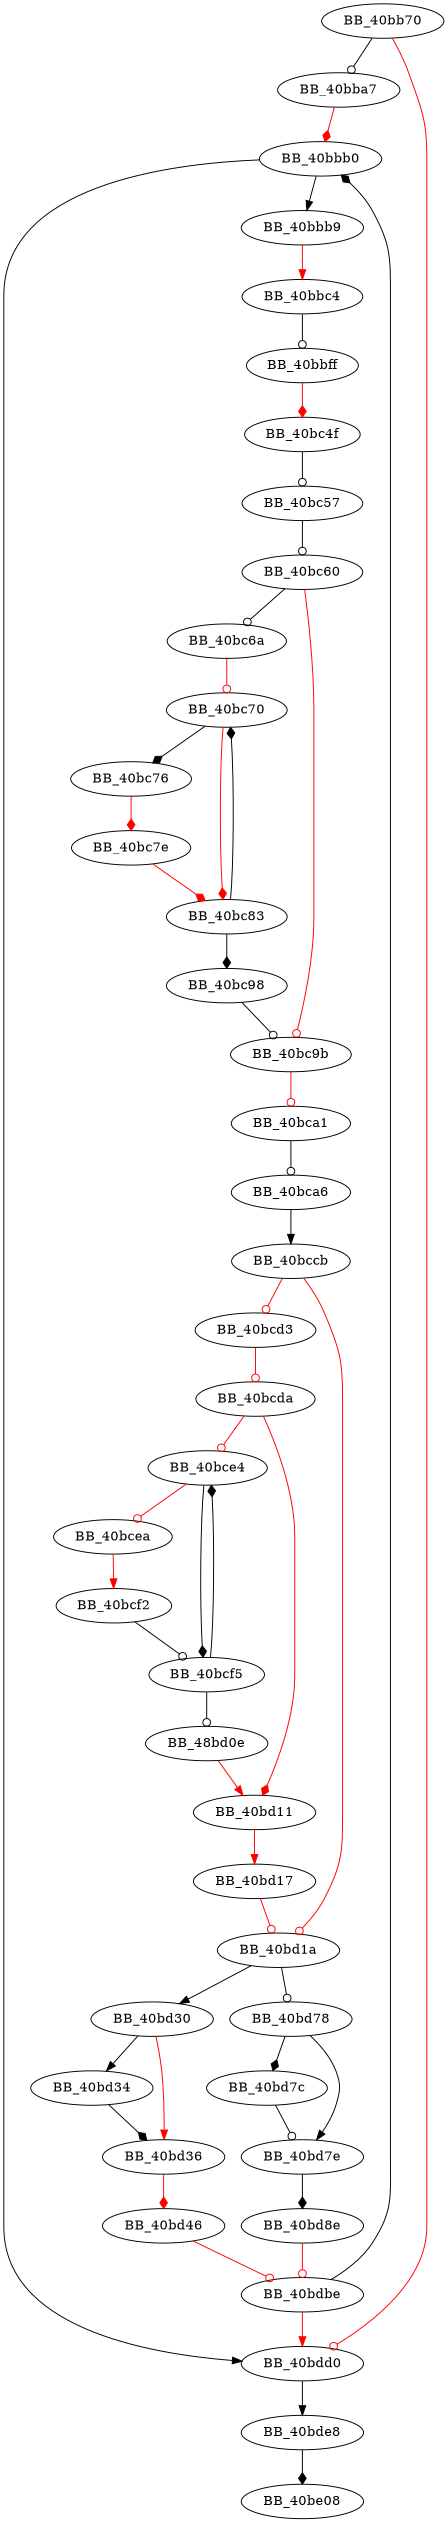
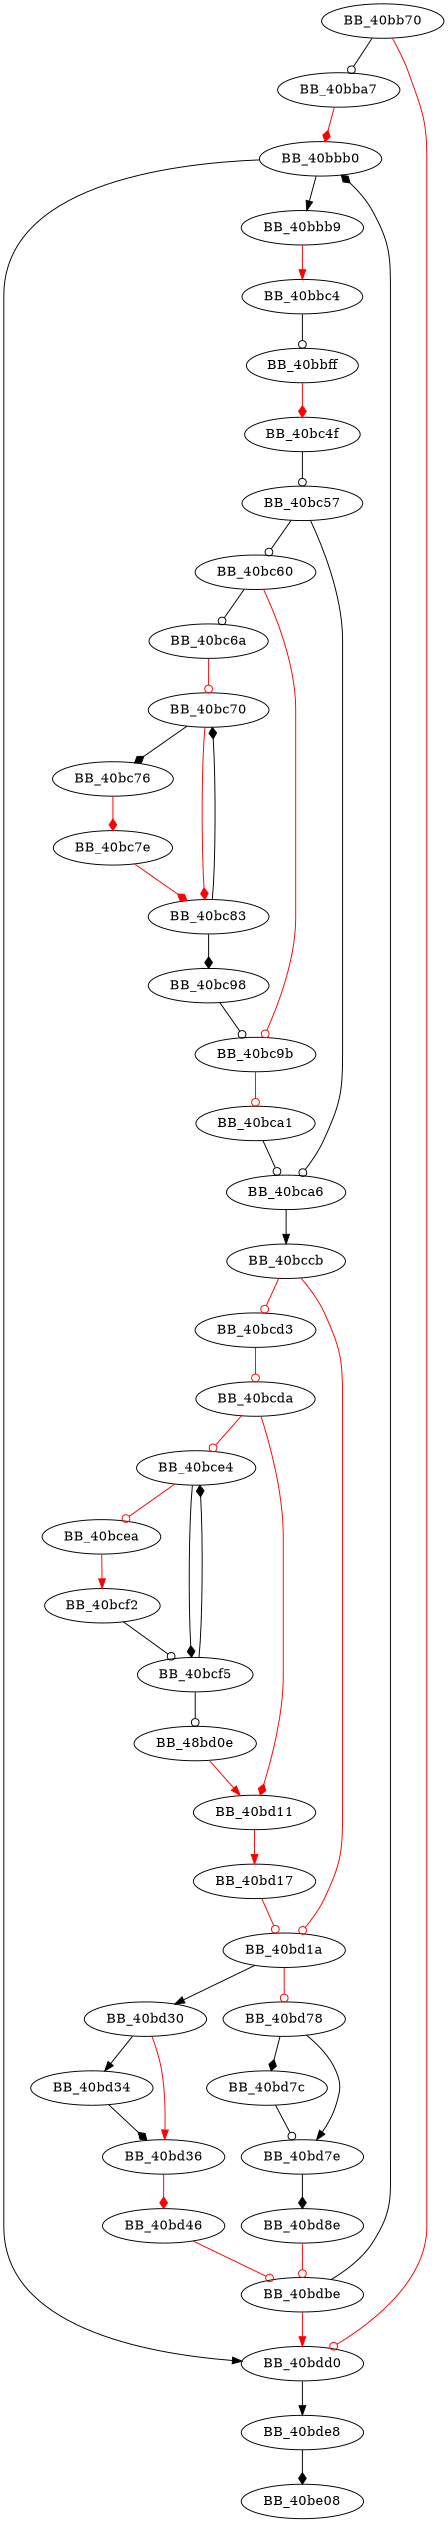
none -> (343, 847)
(284, 1981) -> (284, 1981)
